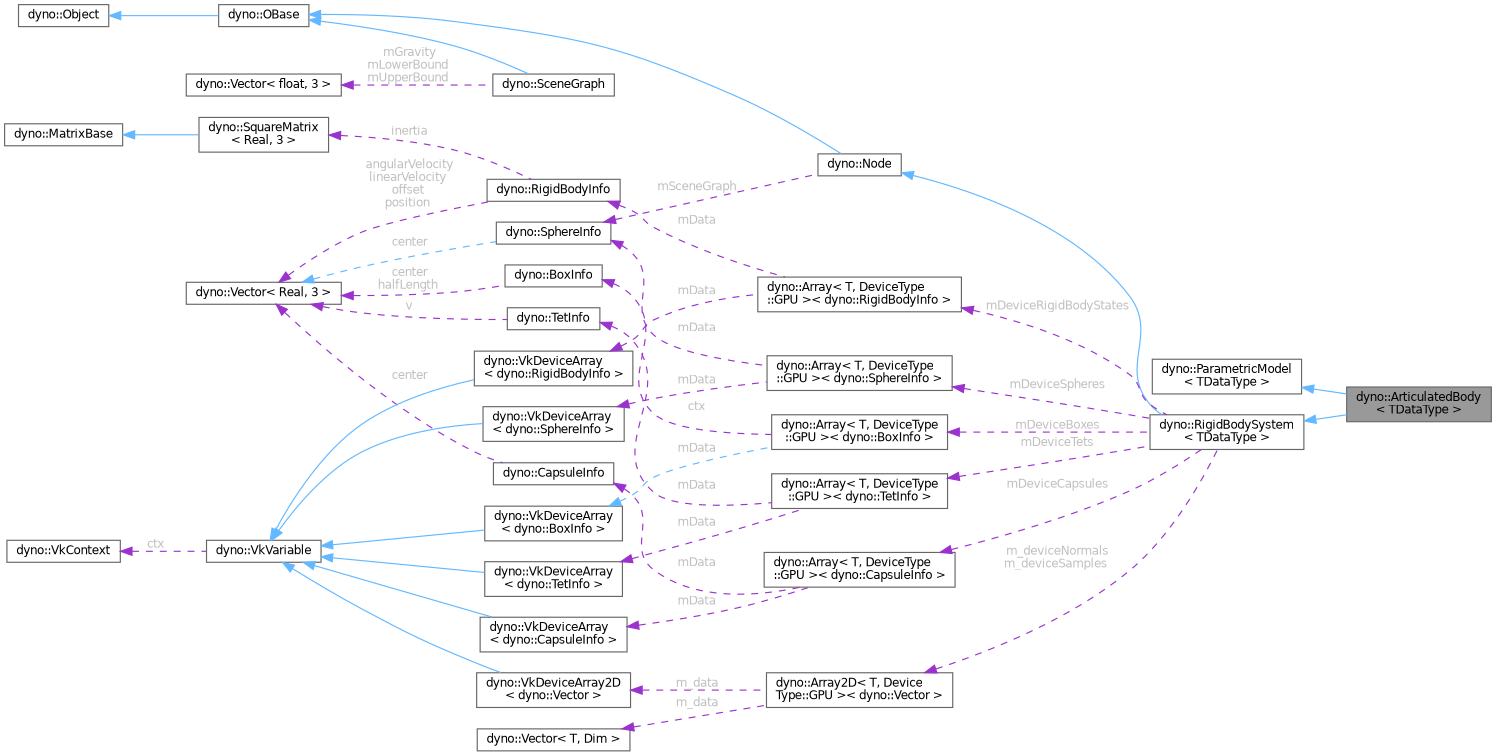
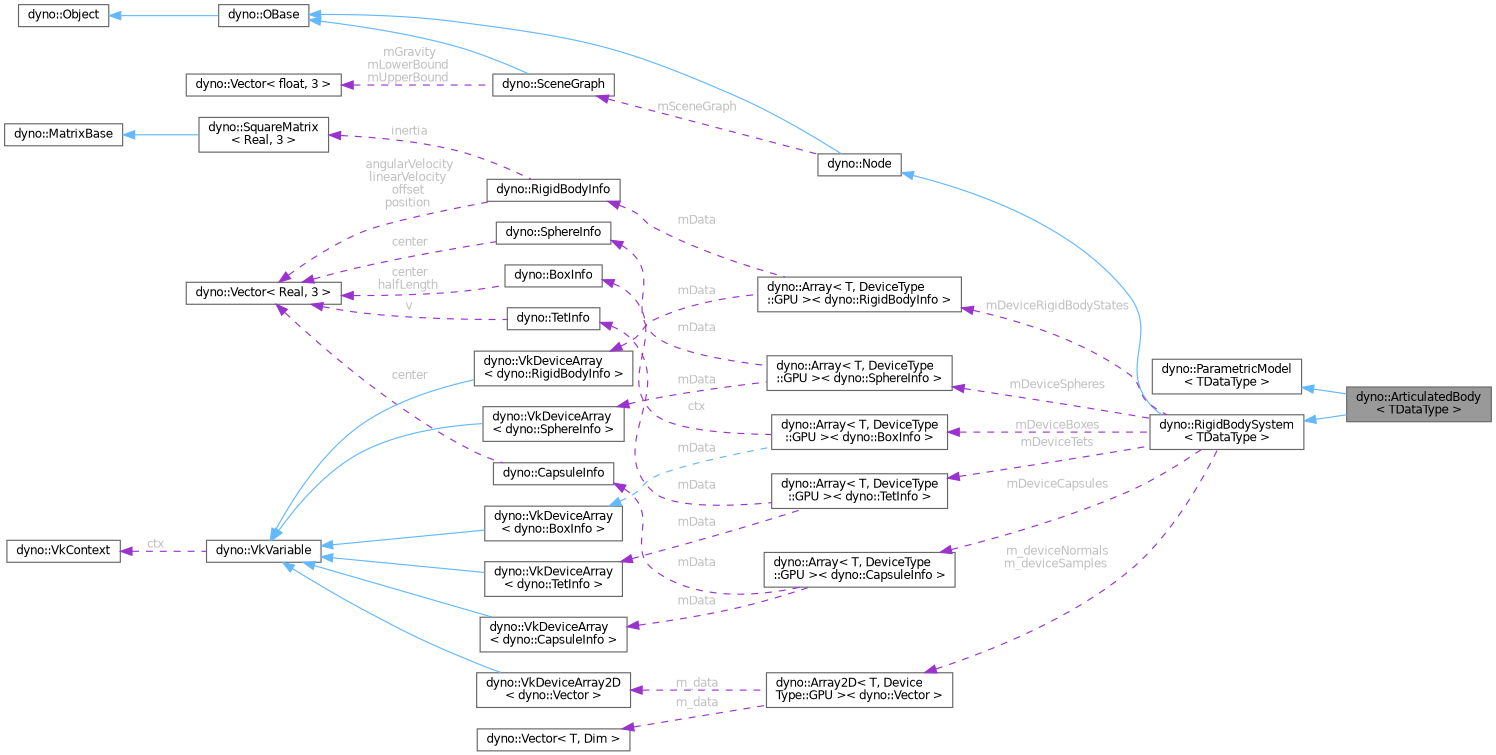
(717, 197) -> (713, 127)
(404, 258) -> (404, 258)
